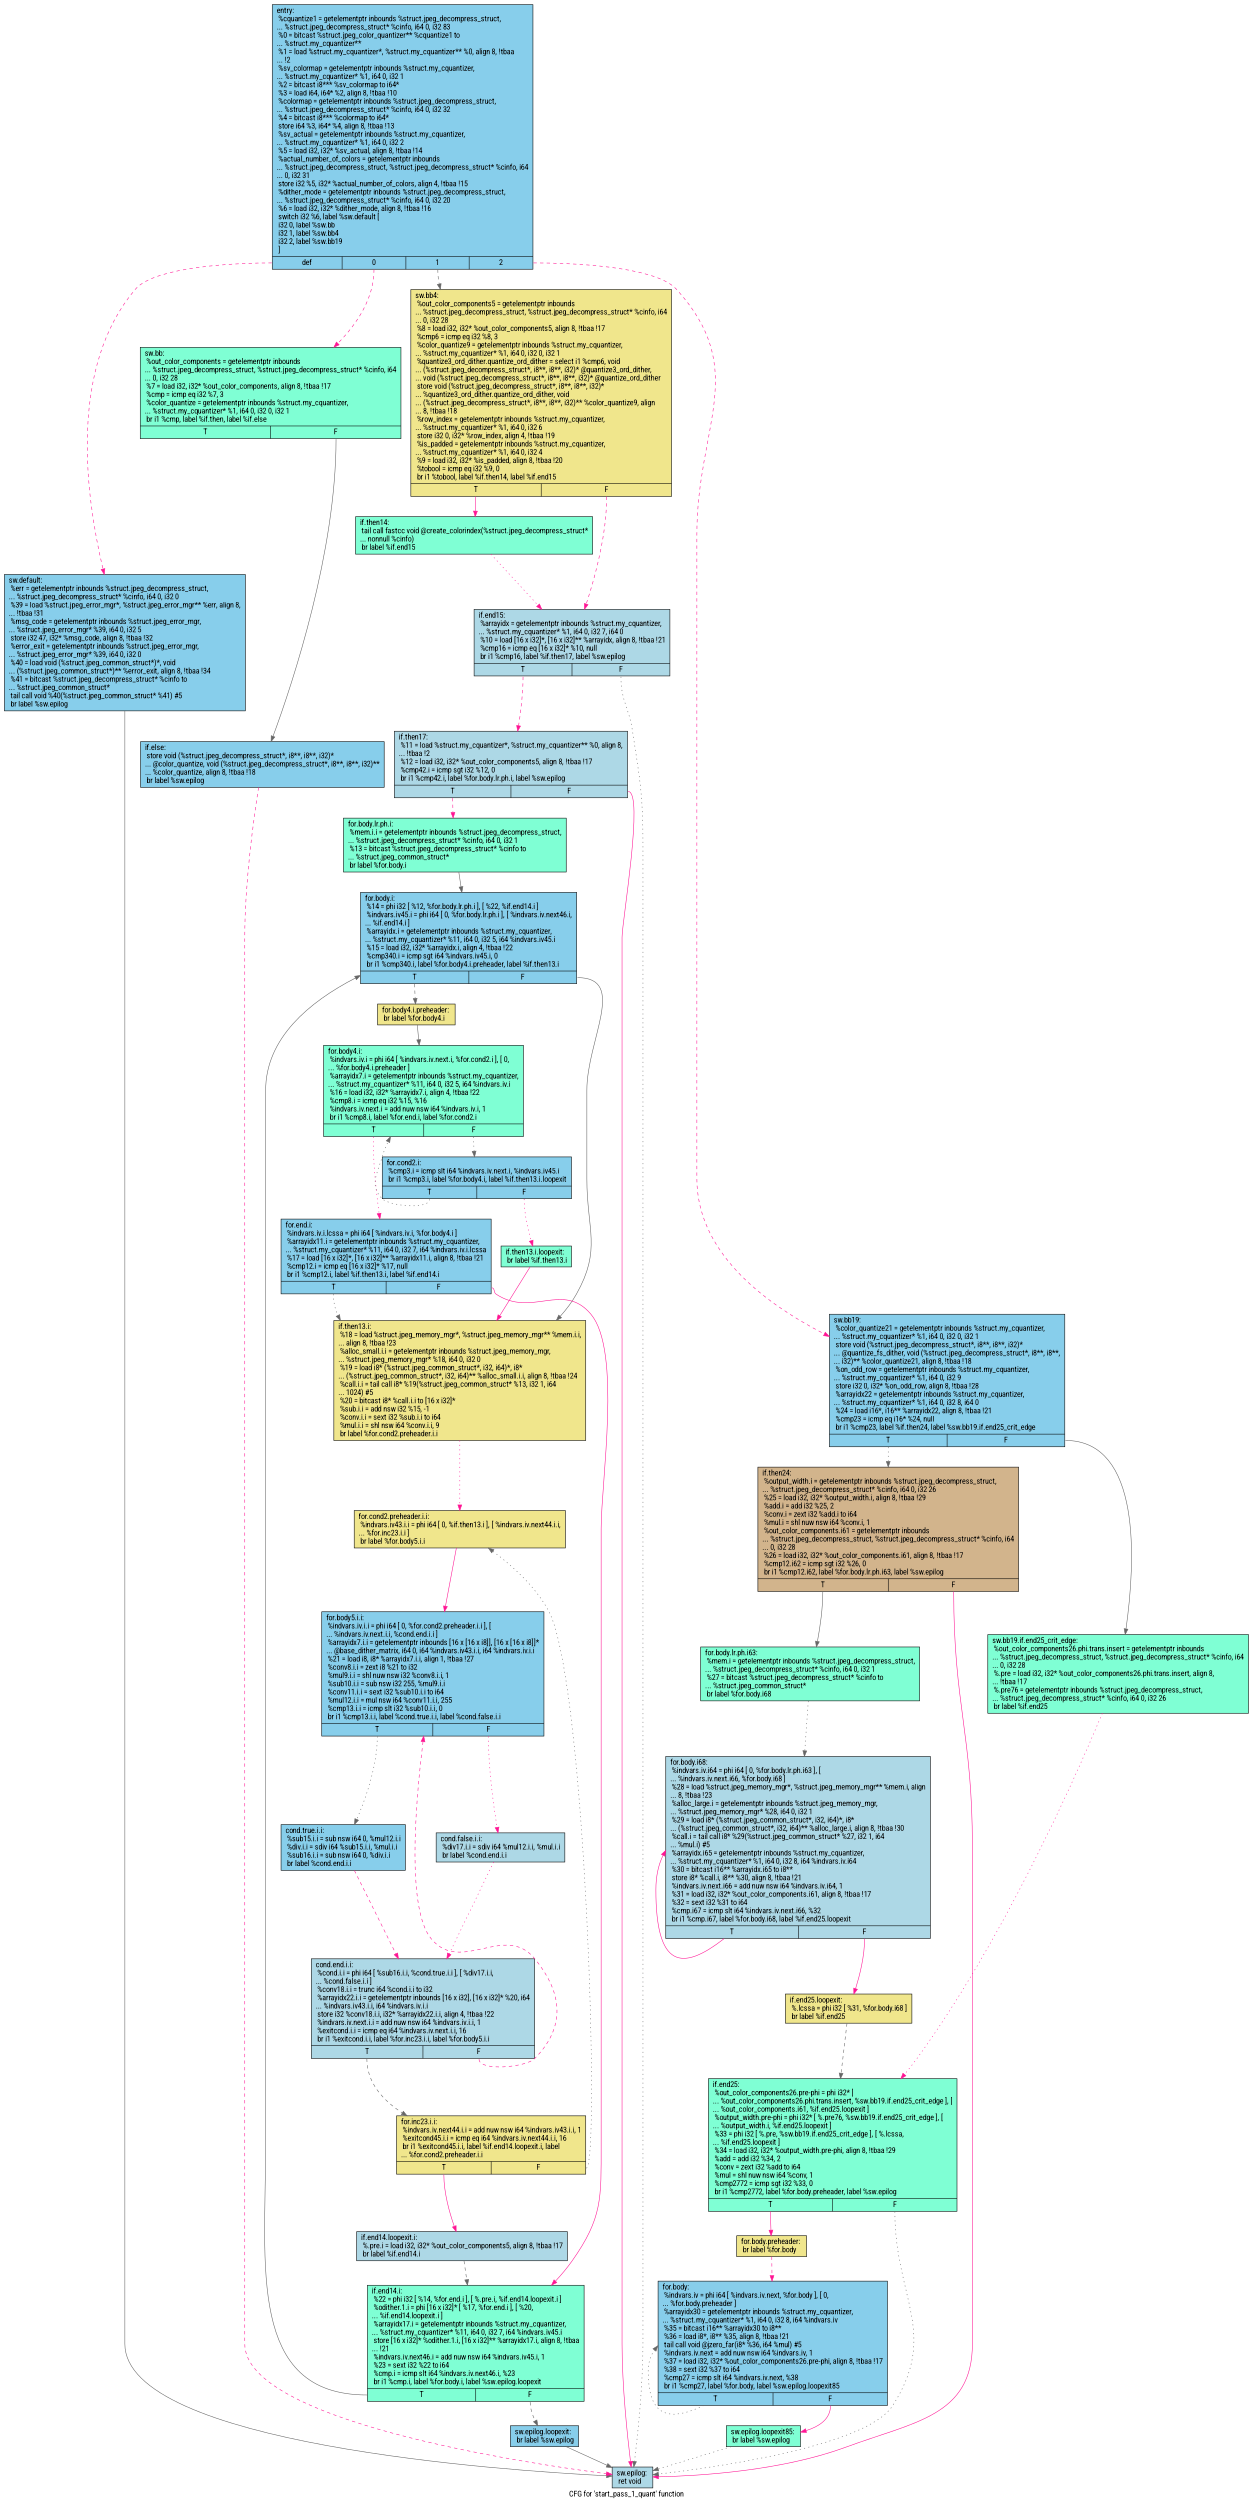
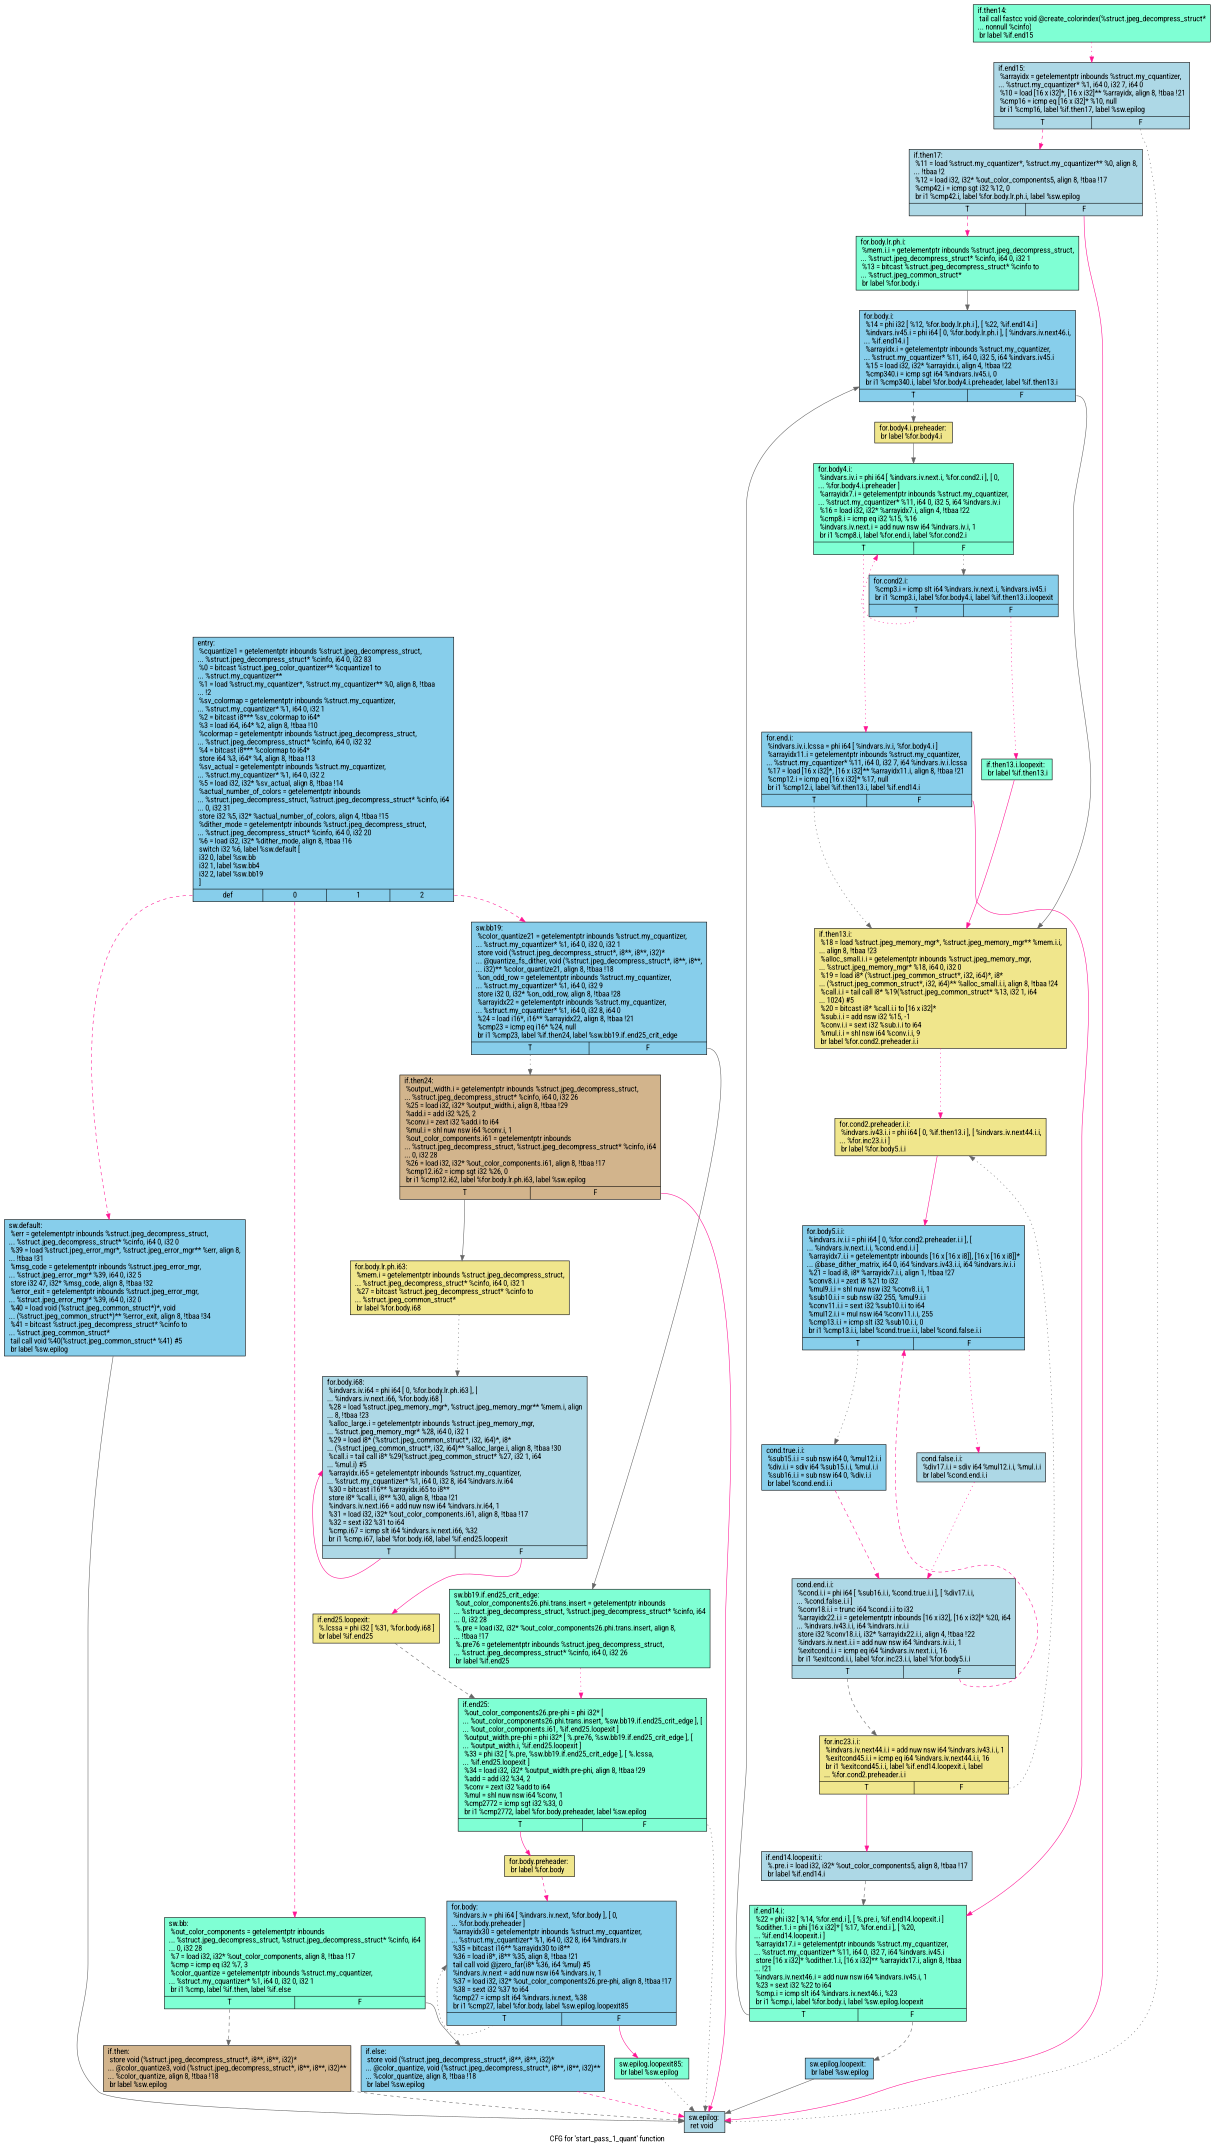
(541, 393) -> none
(381, 1197) -> (867, 615)
(810, 1674) -> (460, 1288)
none -> (227, 2069)
